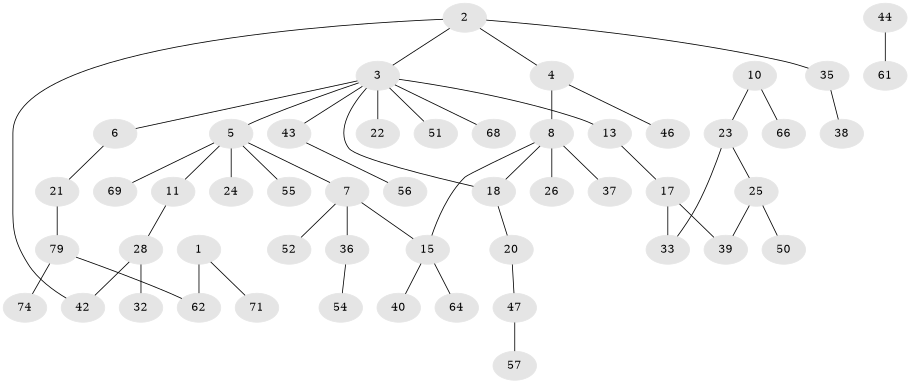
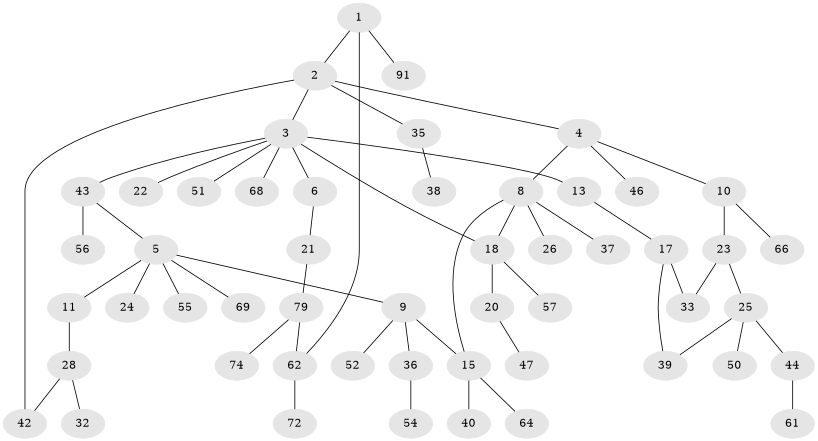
none -> (337, 47)
(303, 103) -> (120, 221)
none -> (652, 163)
(347, 192) -> (404, 308)
(257, 308) -> (404, 76)
(515, 337) -> (521, 279)
none -> (769, 337)
none -> (295, 424)
